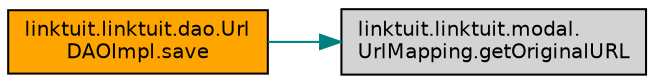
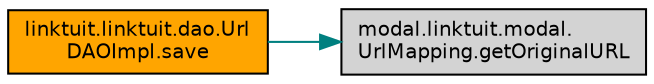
(494, 42) -> (494, 42)
